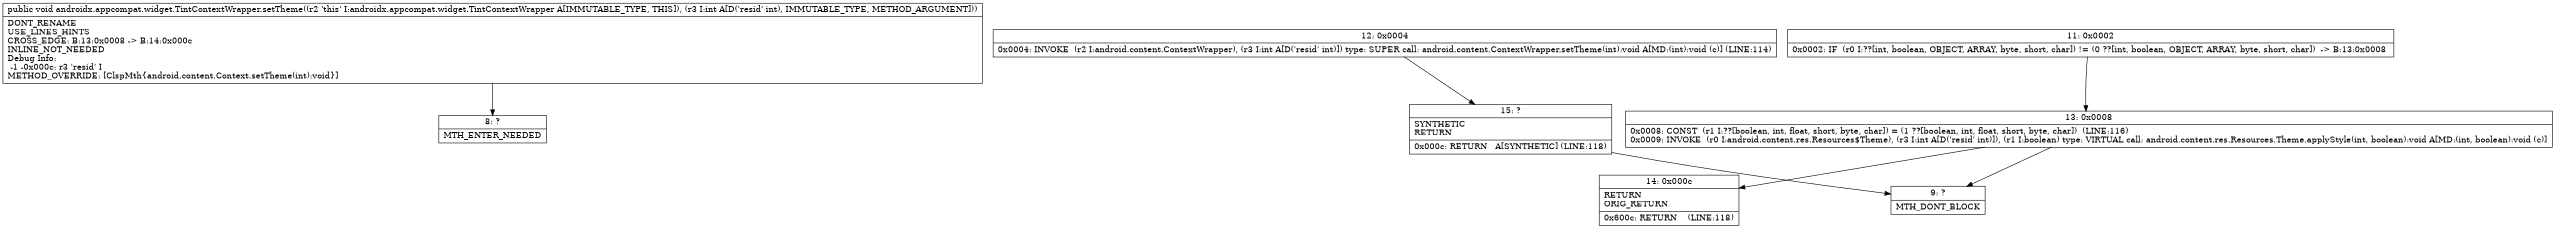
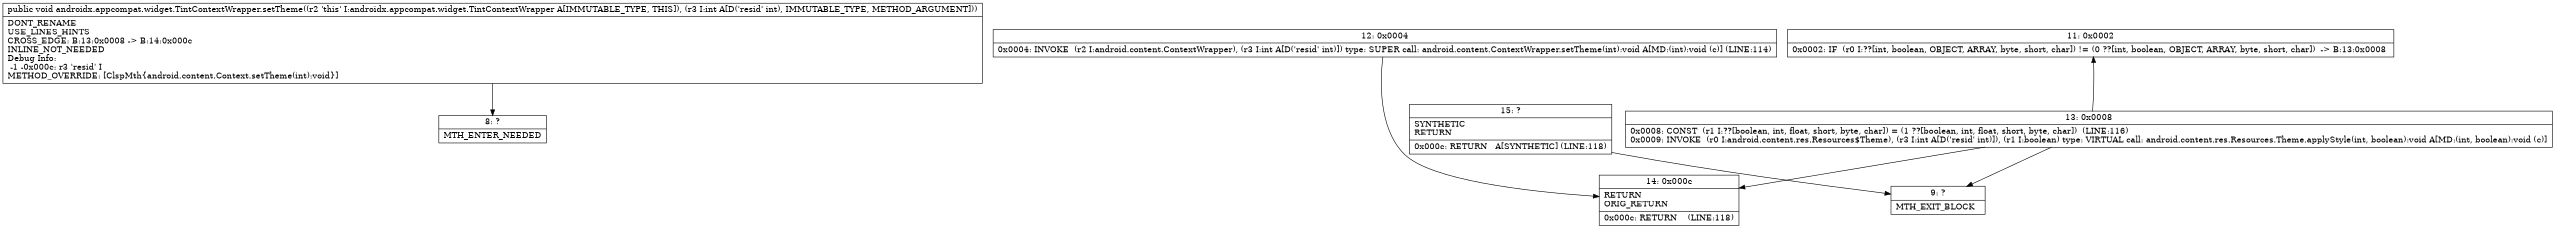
(1437, 79) -> (1446, 174)
(2086, 81) -> (2094, 87)
(1938, 207) -> (1935, 207)
(1669, 218) -> (1669, 218)
